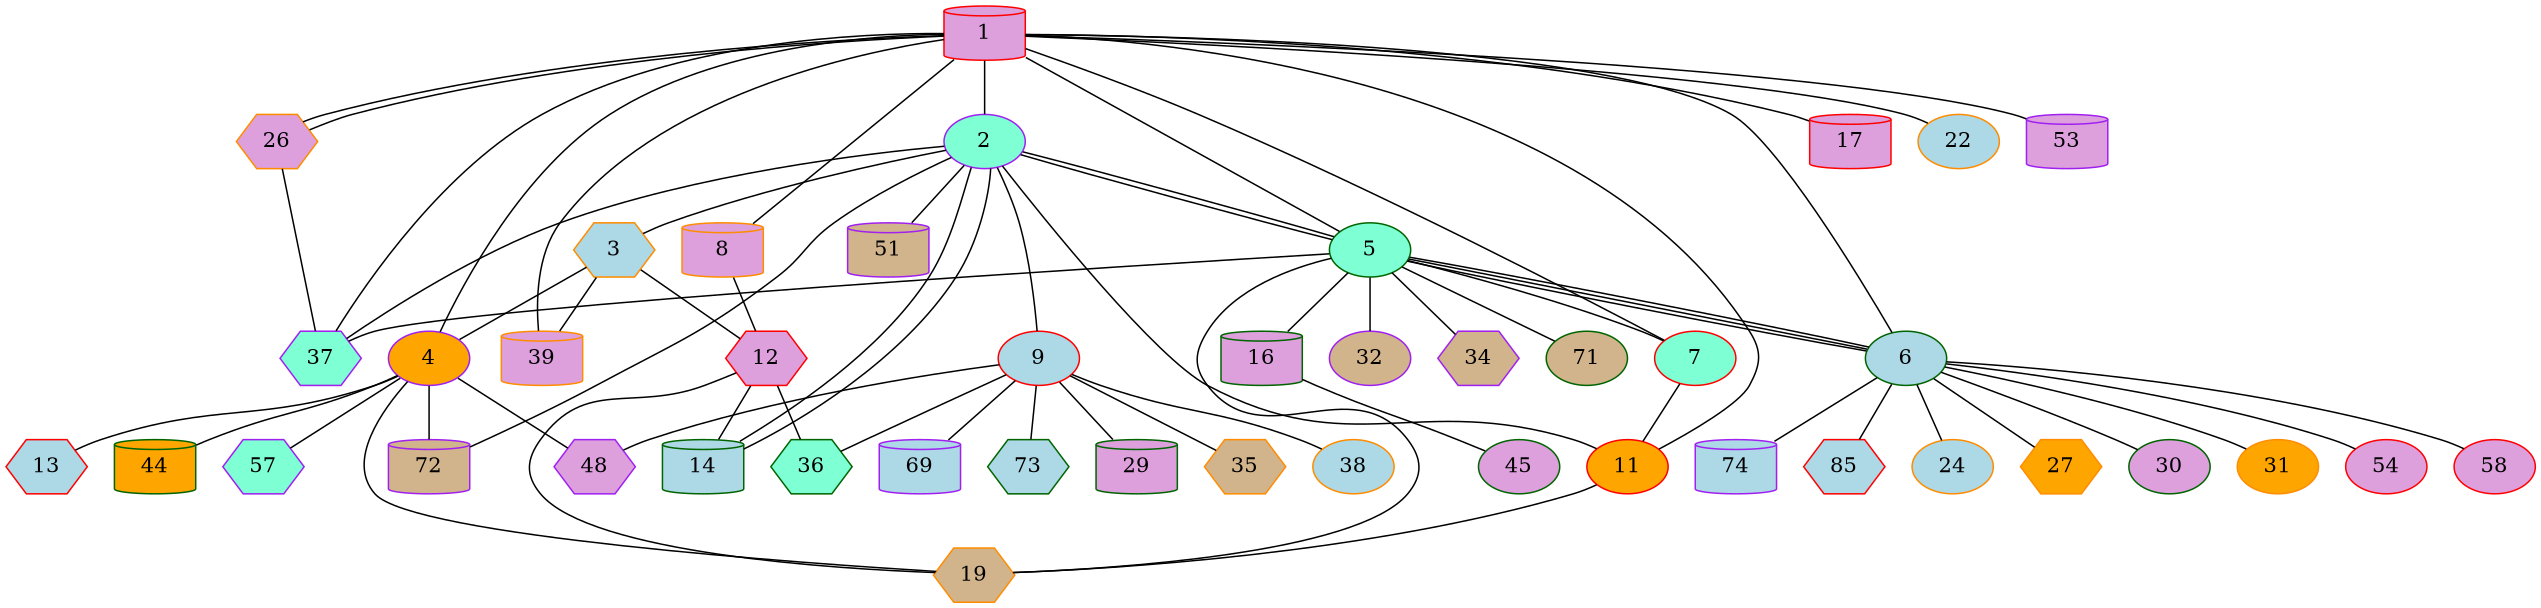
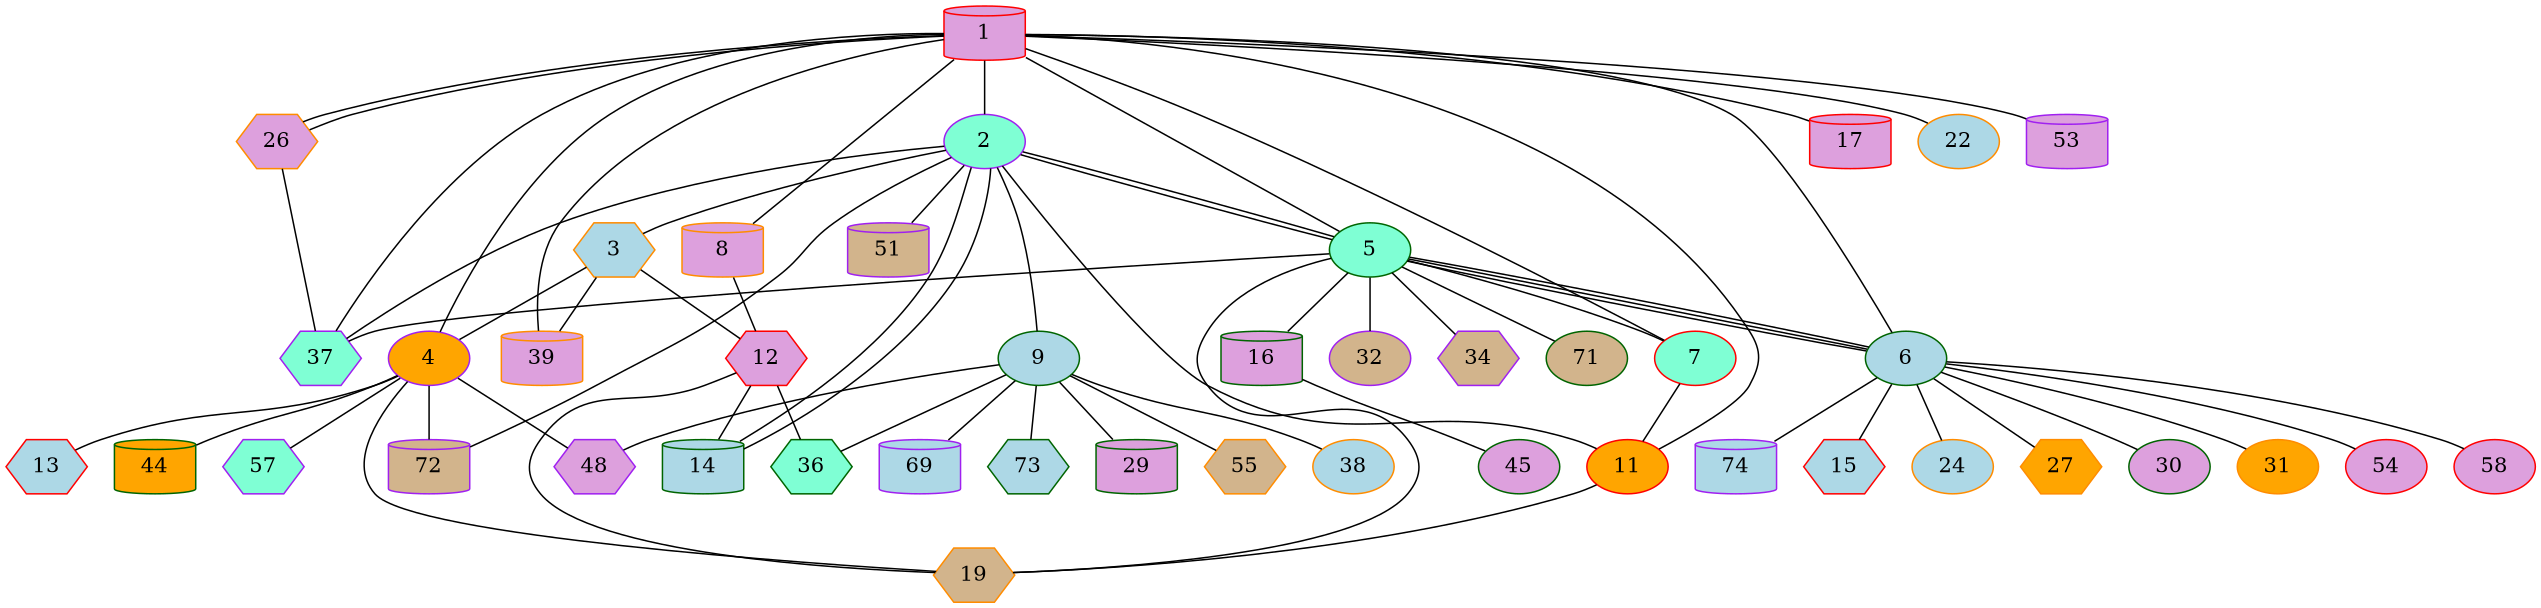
(1039, 358) -> (1039, 358)
(1245, 467) -> (1245, 467)
(1844, 467) -> (1844, 467)
